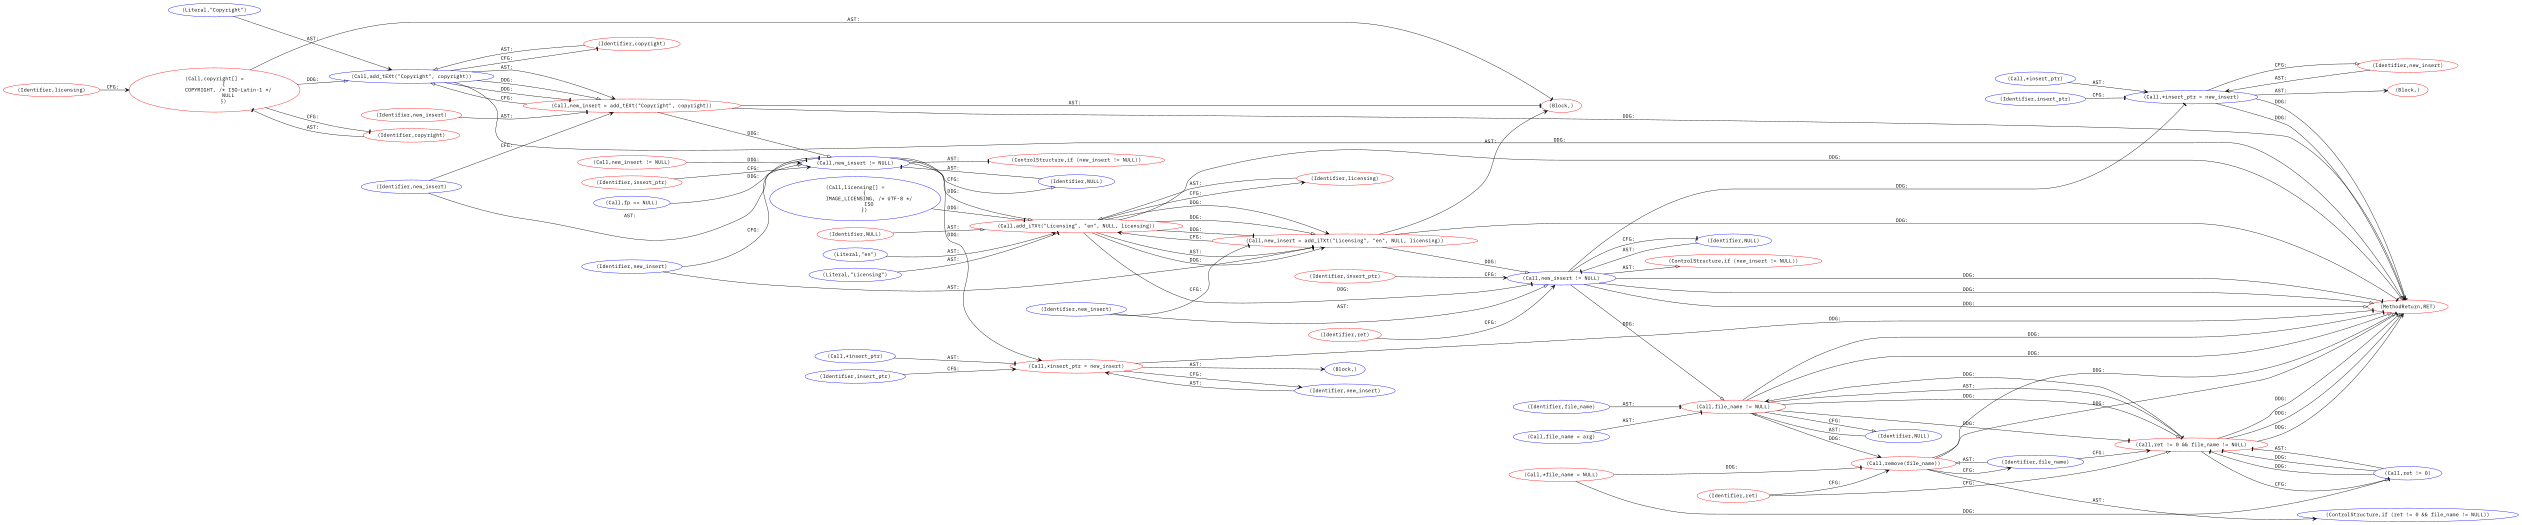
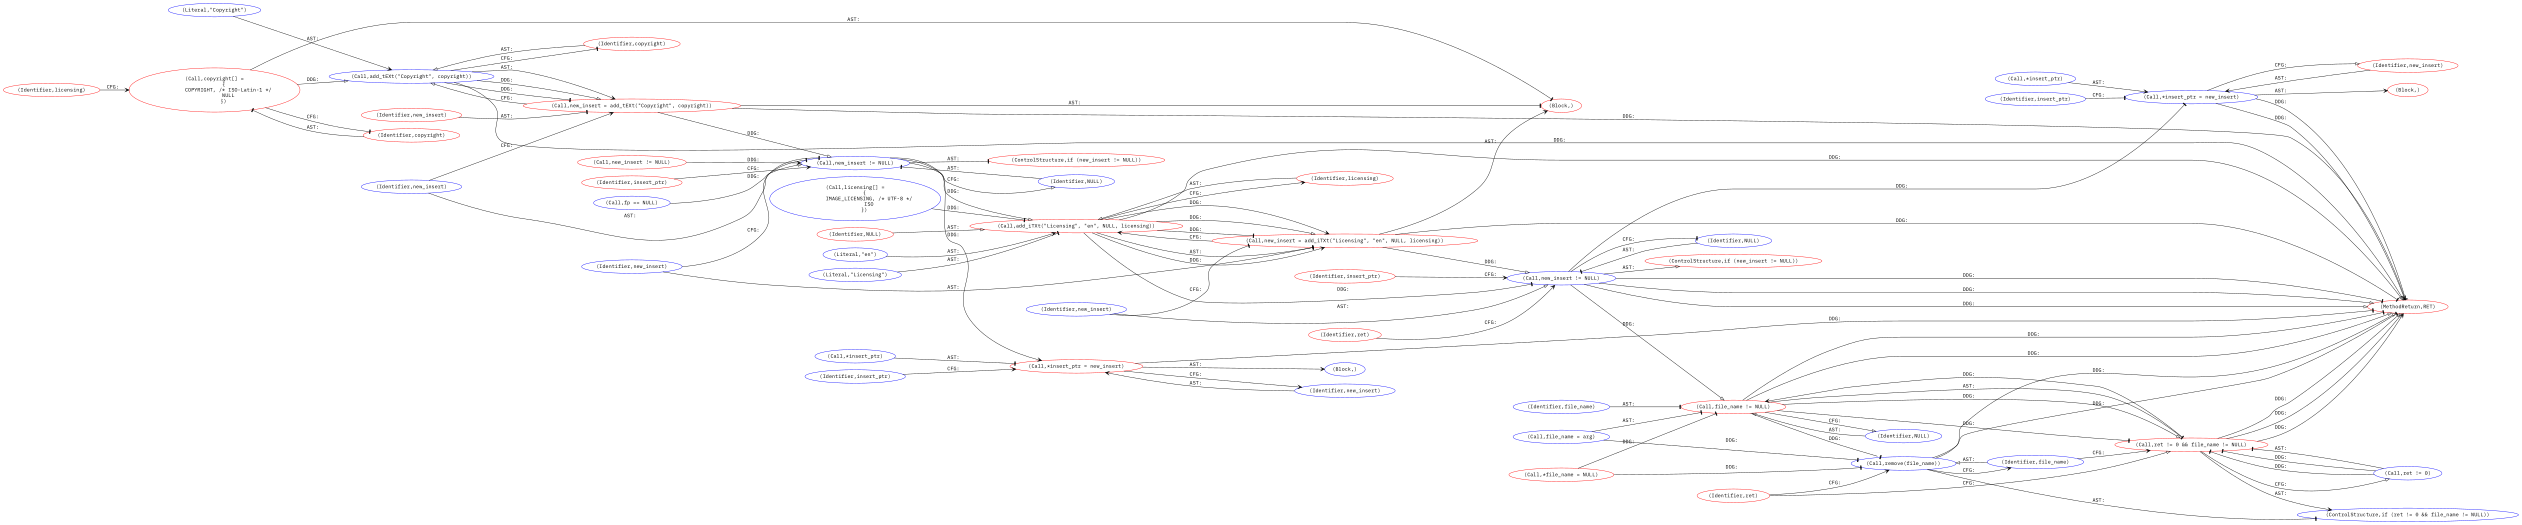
(1813, 436) -> (1813, 436)
none -> (1730, 450)
(1904, 463) -> (1904, 463)
none -> (2260, 490)
(2119, 507) -> (2119, 507)
(1981, 514) -> (1647, 441)
